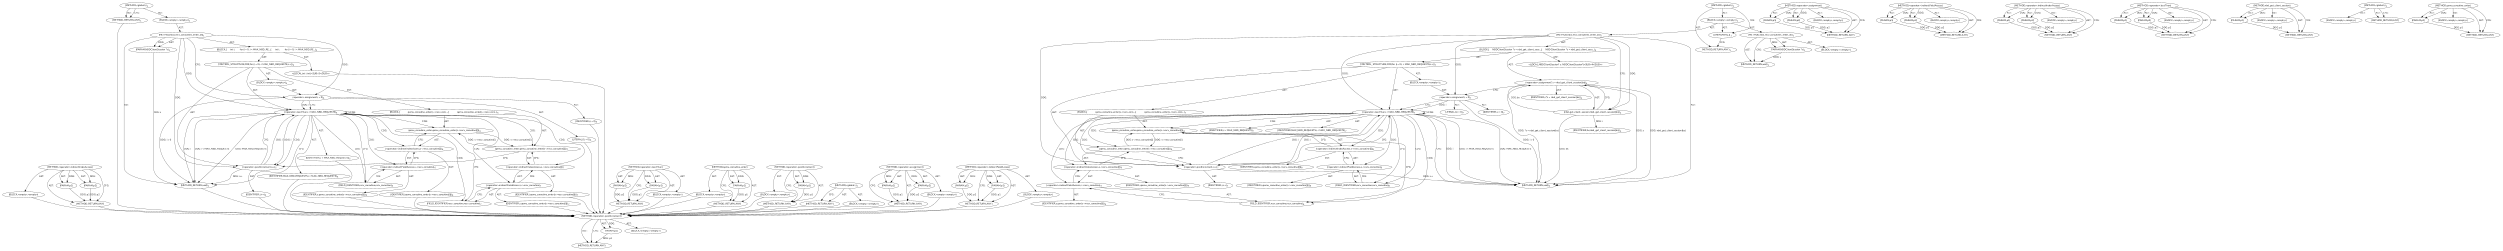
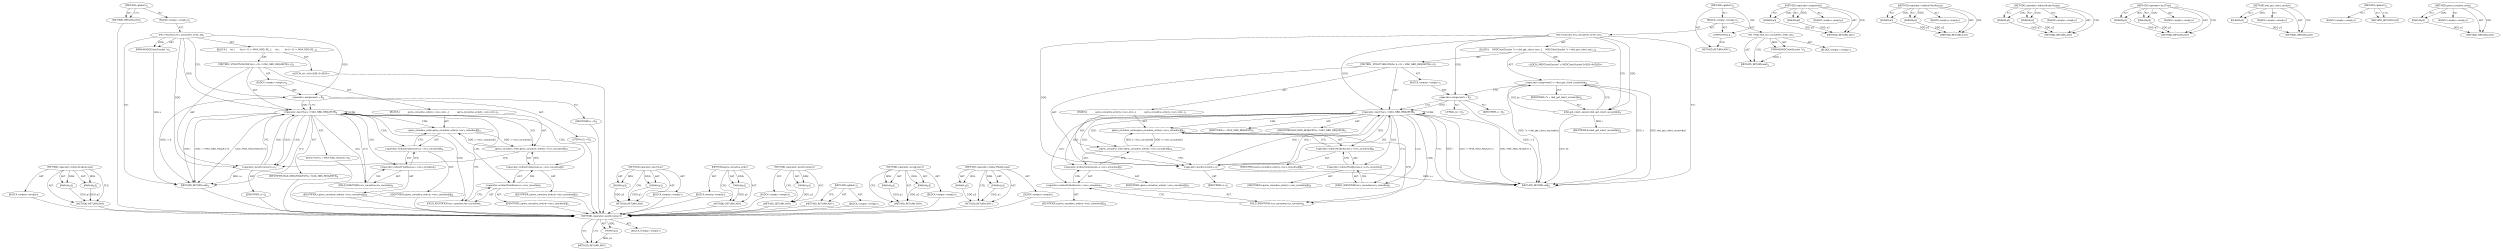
(1592, 93) -> (1574, 105)
